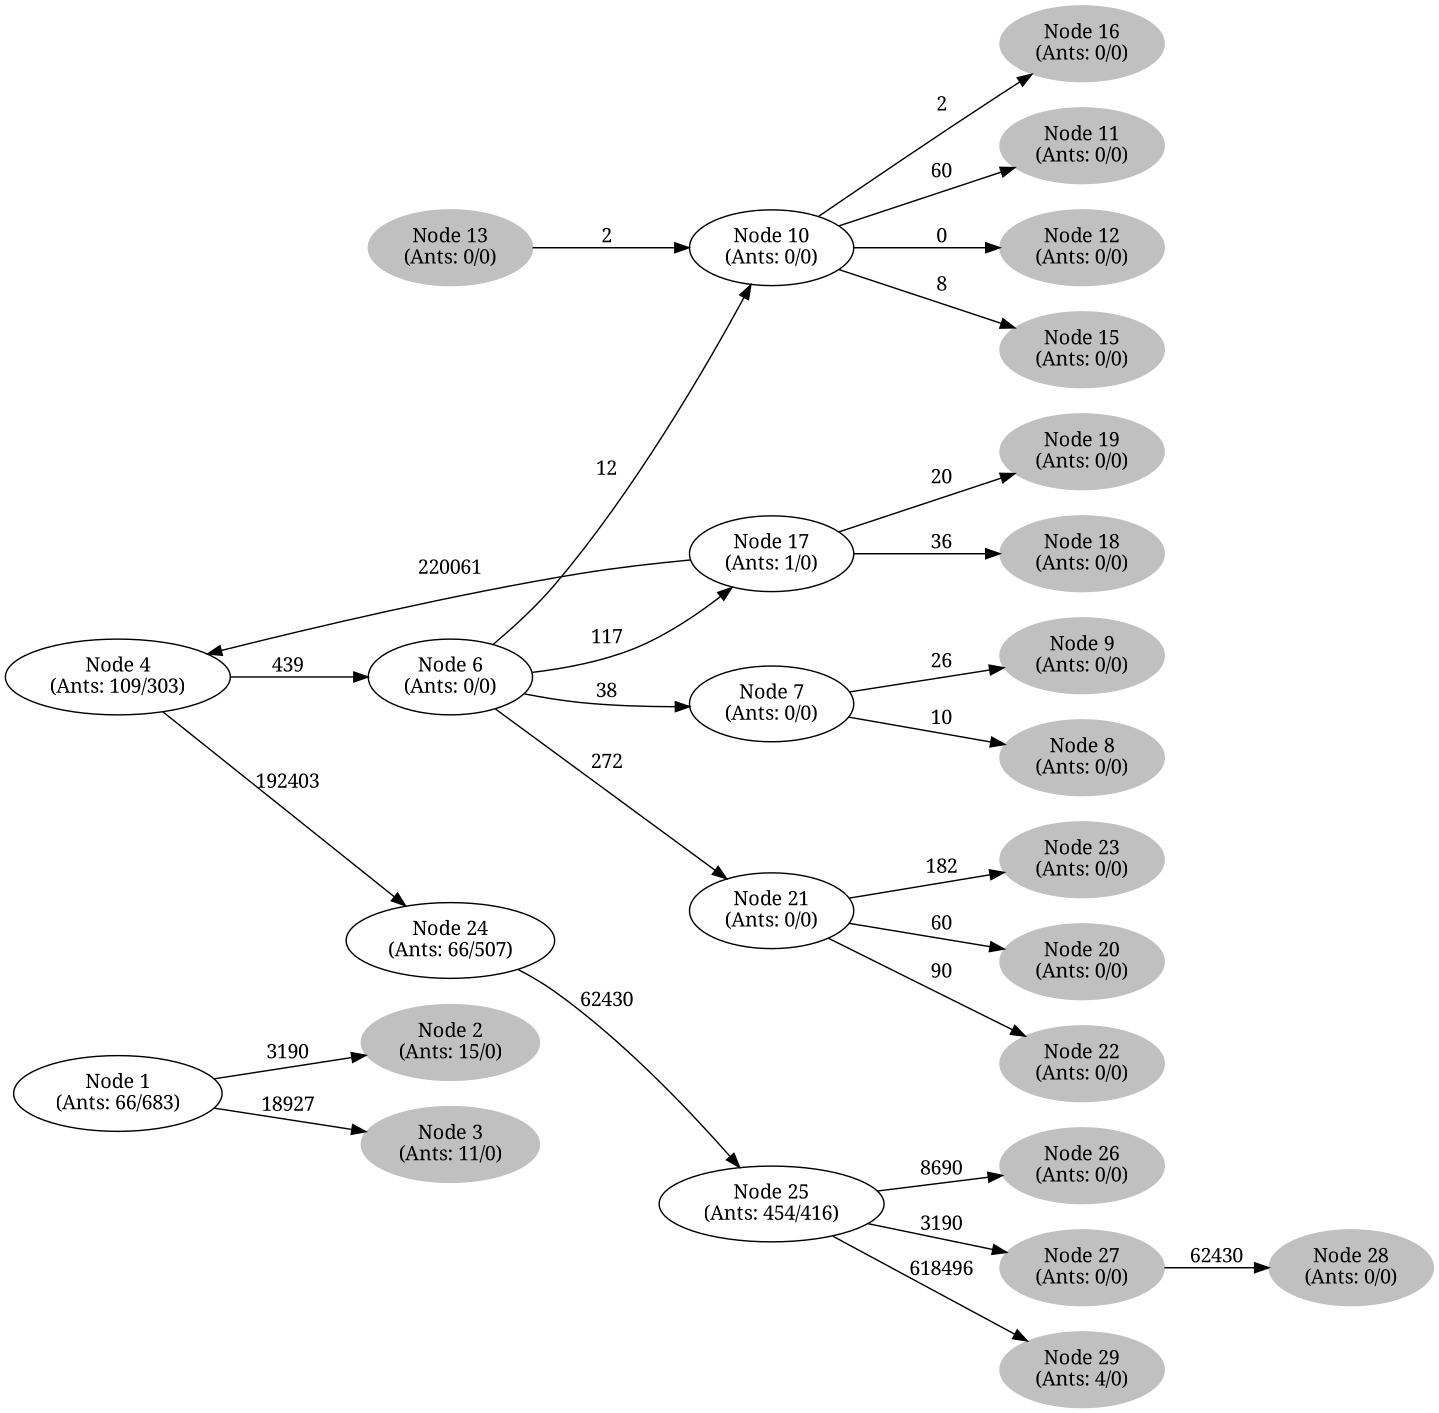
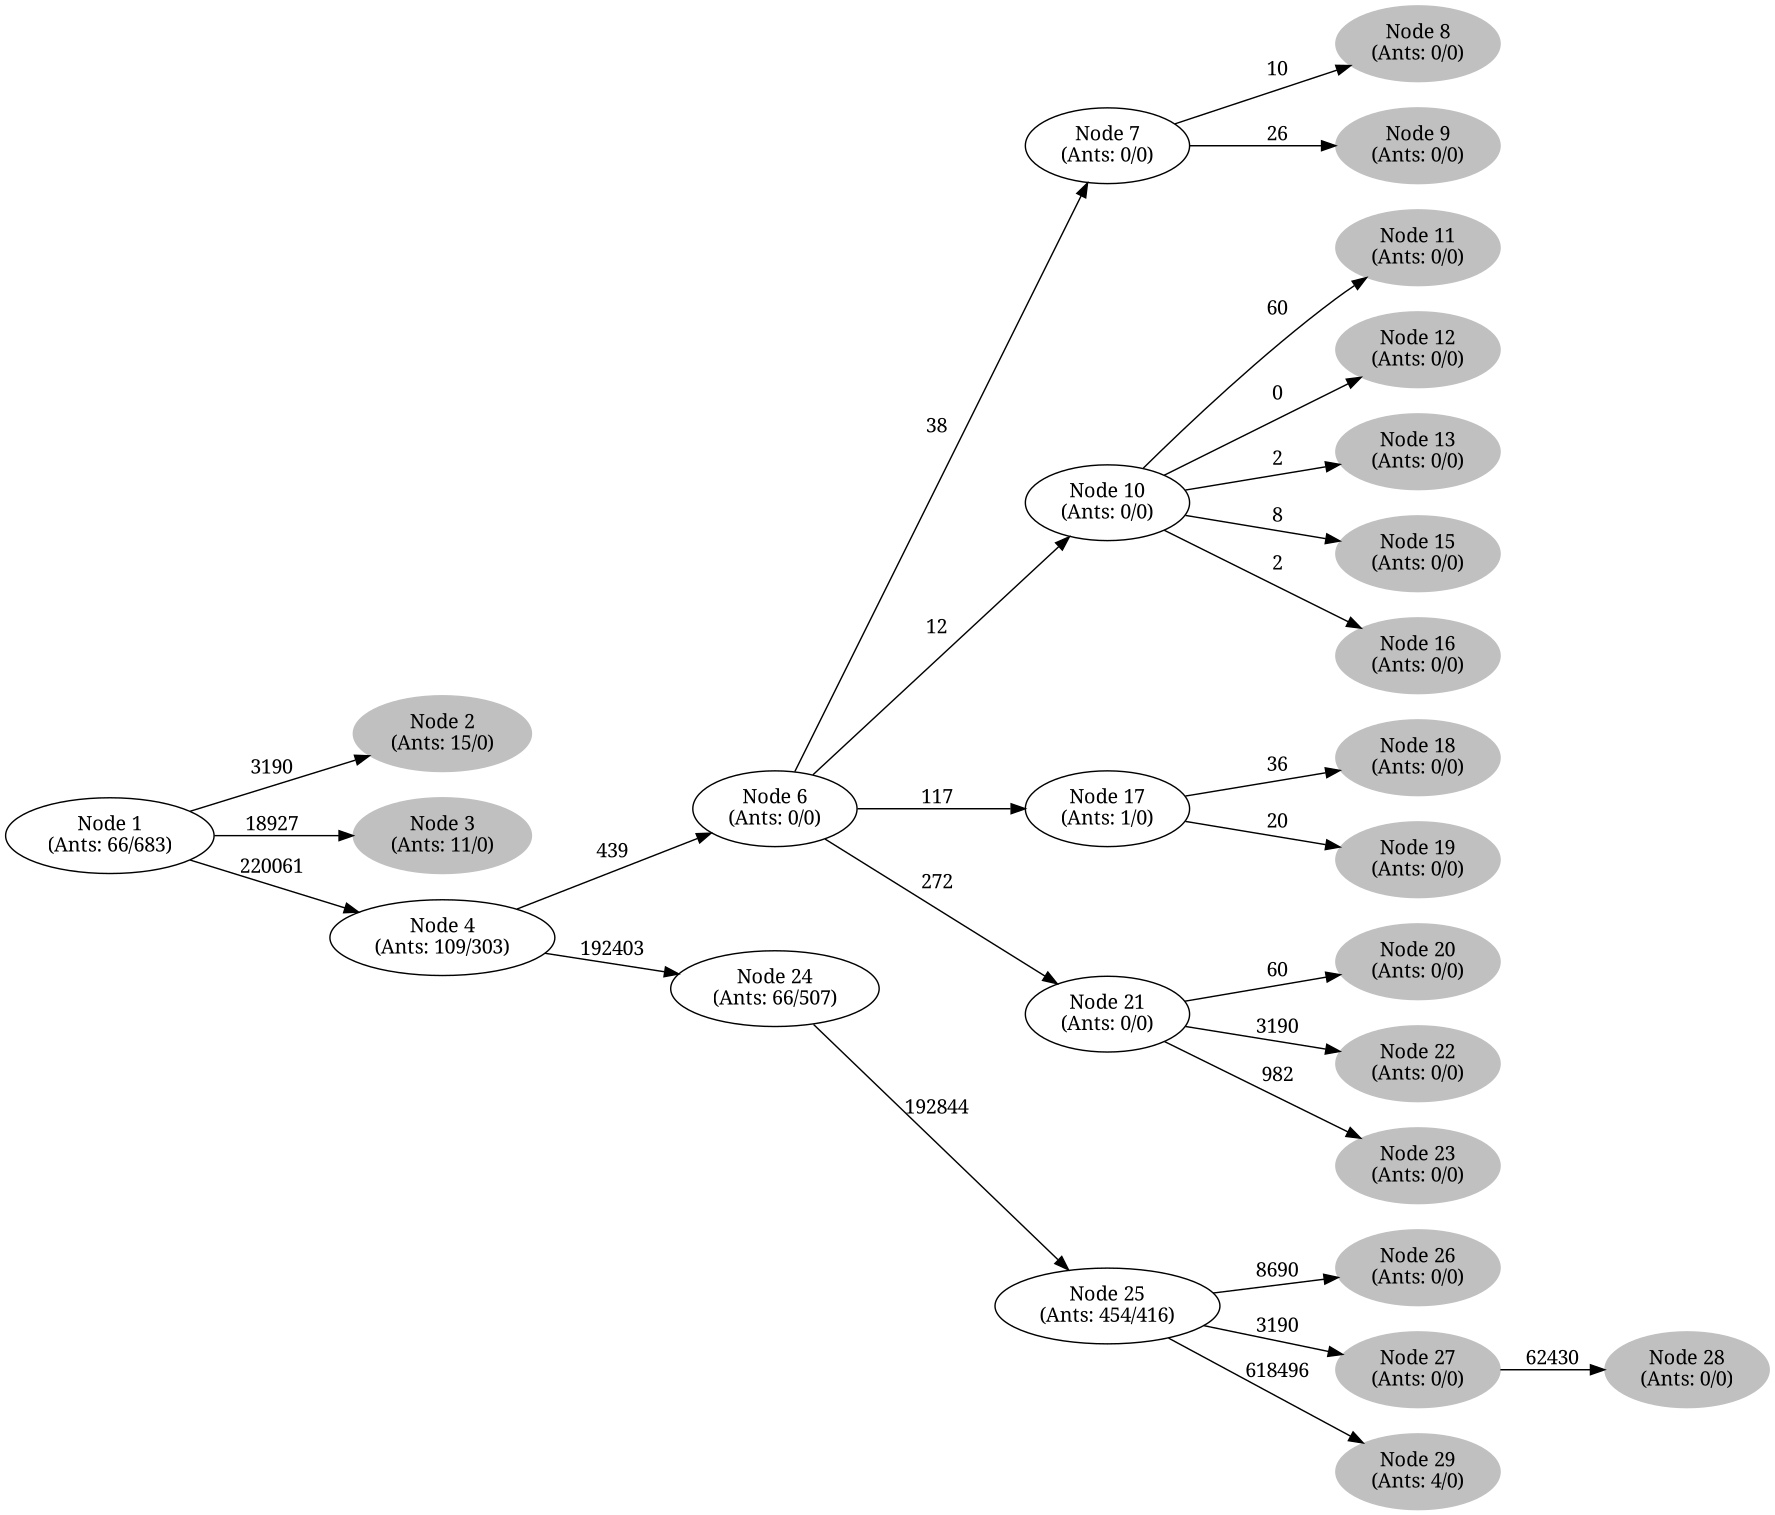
(604, 248) -> (1256, 478)
(454, 597) -> (268, 884)
(942, 868) -> (1278, 1076)
(942, 972) -> (1278, 1028)
(607, 1001) -> (937, 1108)
